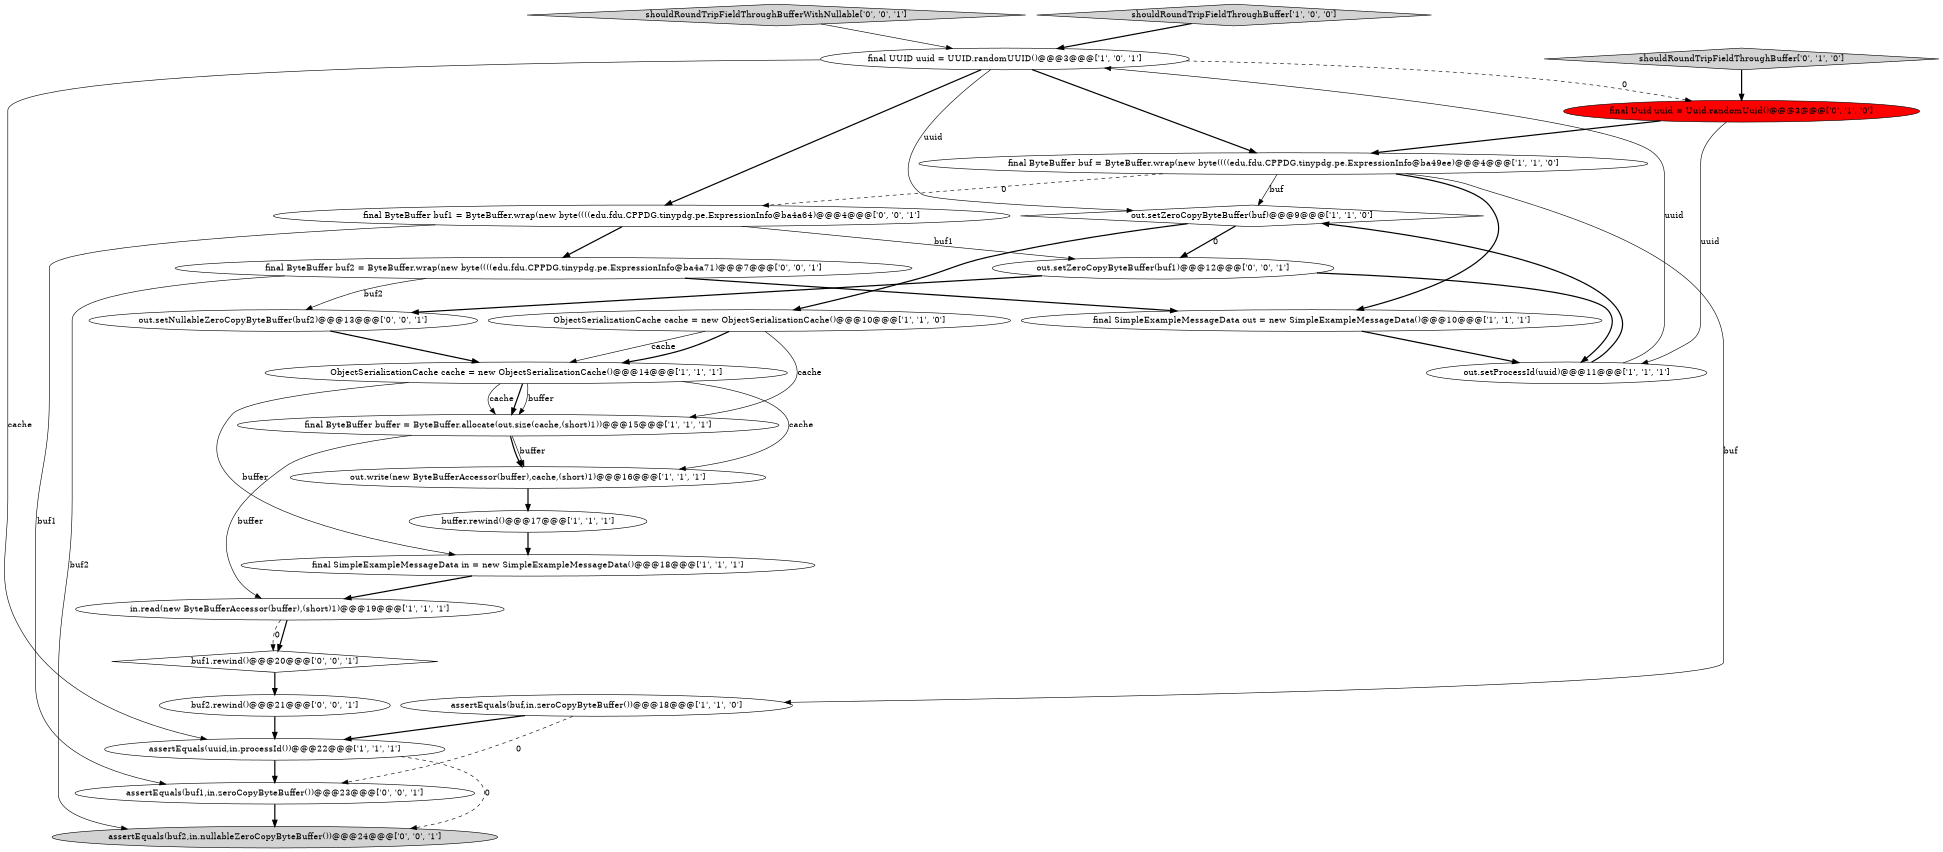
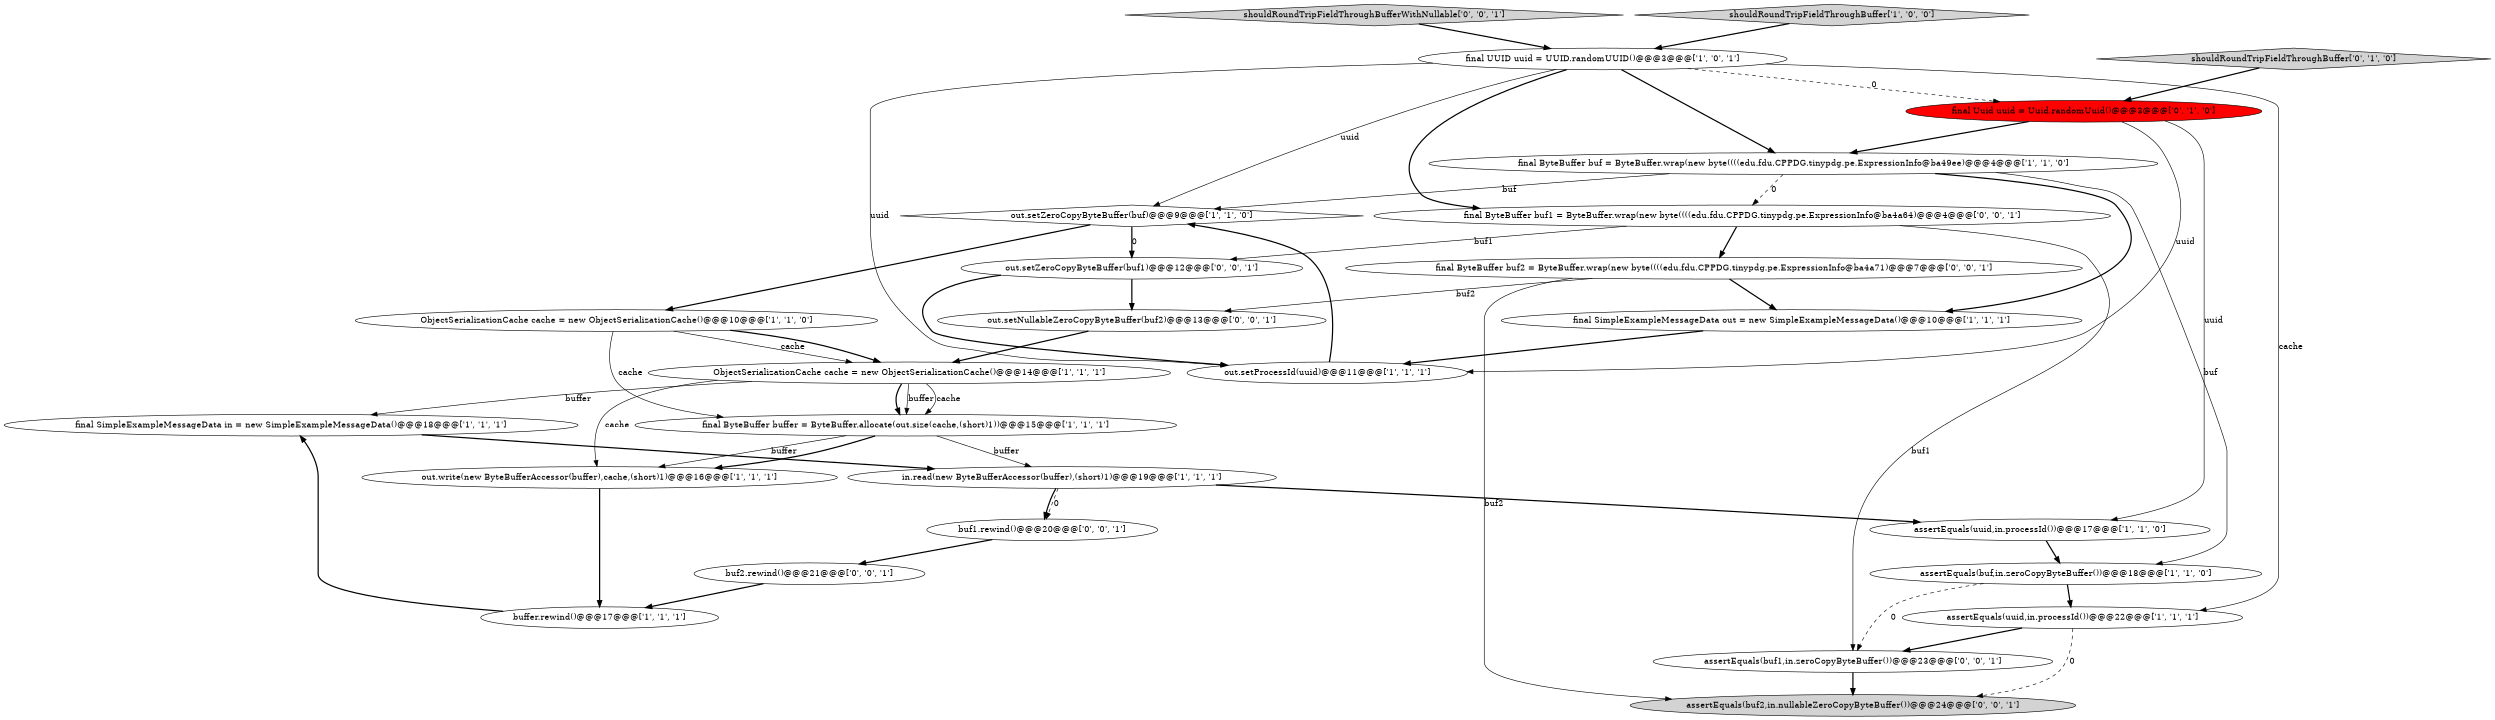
(884, 36) -> (1482, 36)
(1501, 114) -> (881, 104)
none -> (2040, 530)
(275, 662) -> (1042, 530)
(275, 724) -> (708, 595)
